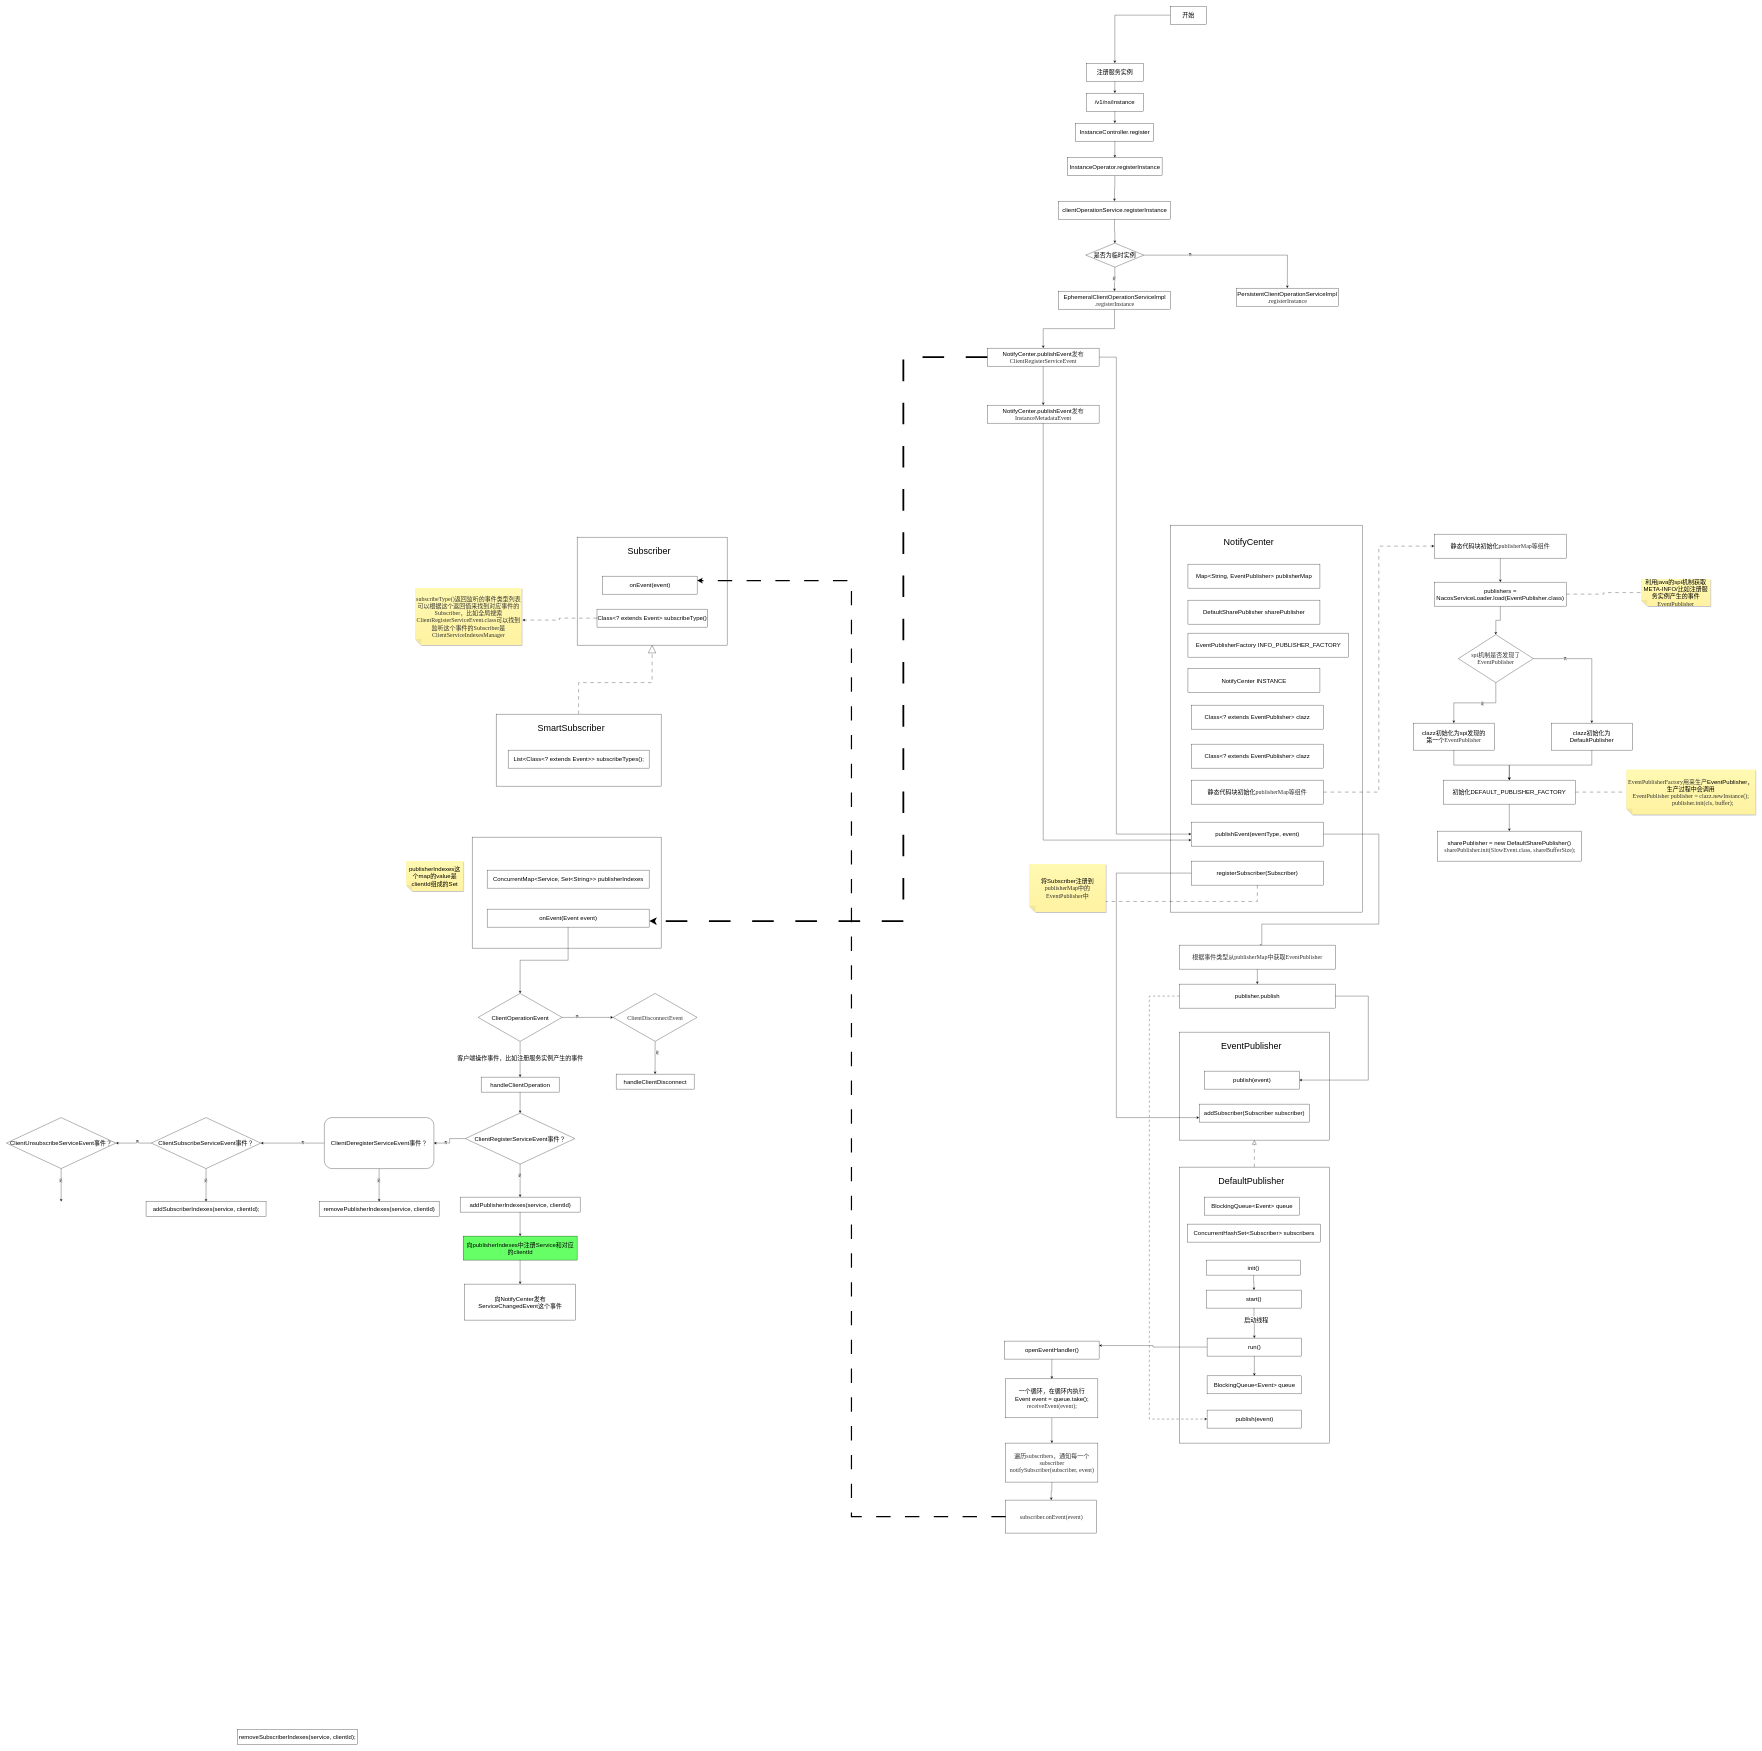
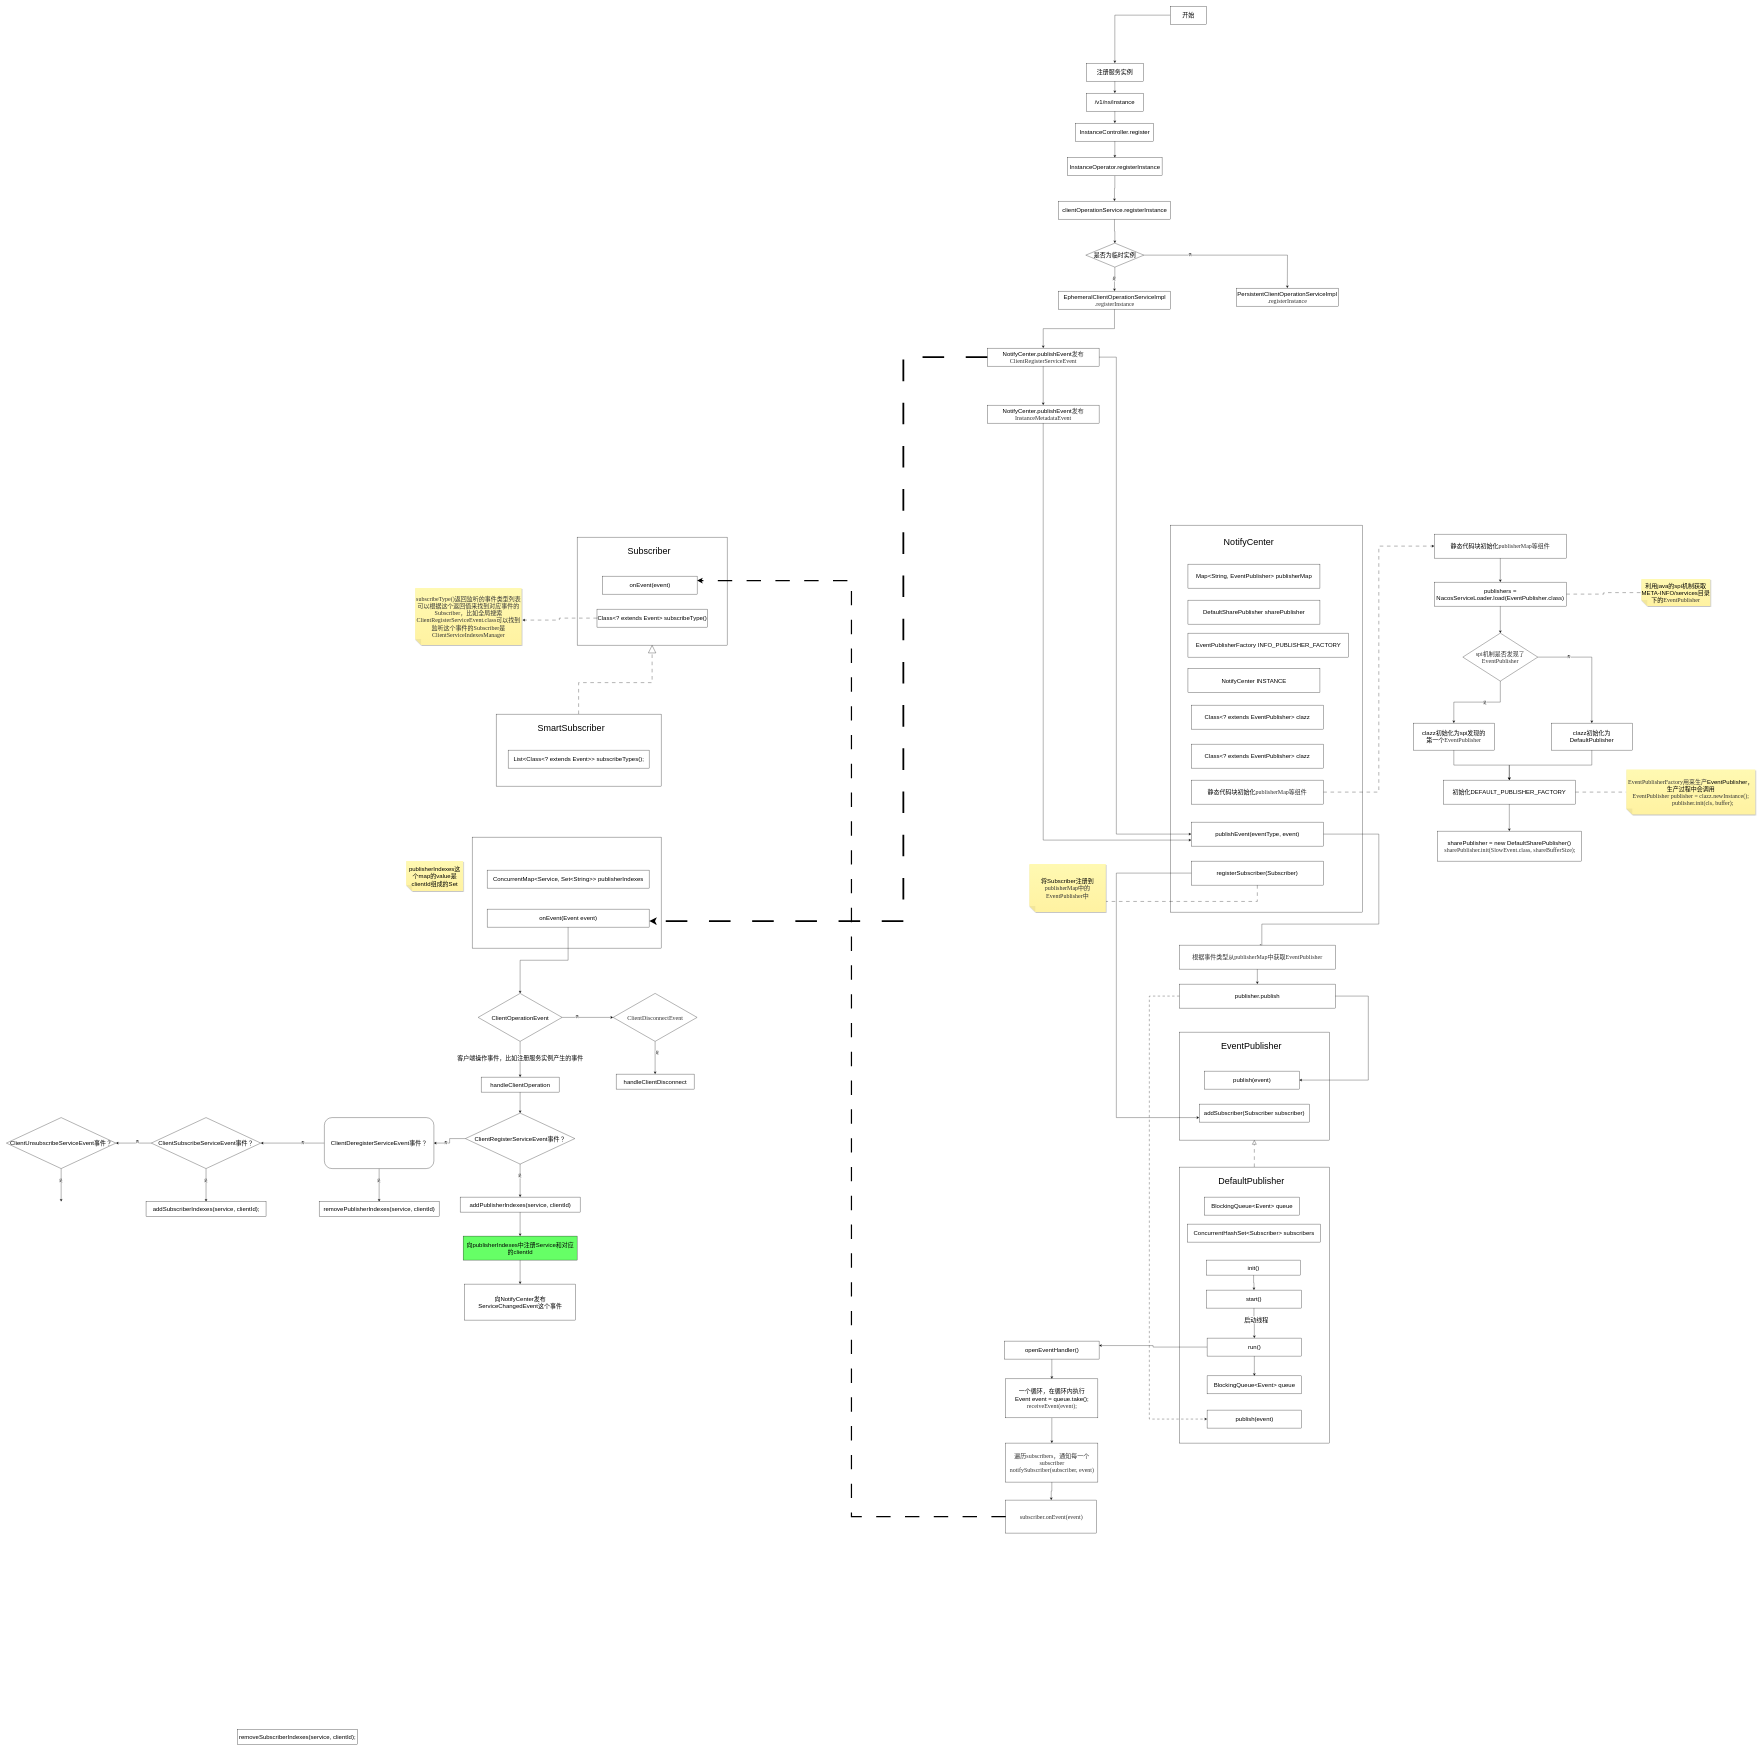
(1676, 593) -> (1676, 593)
(1496, 659) -> (1500, 657)
